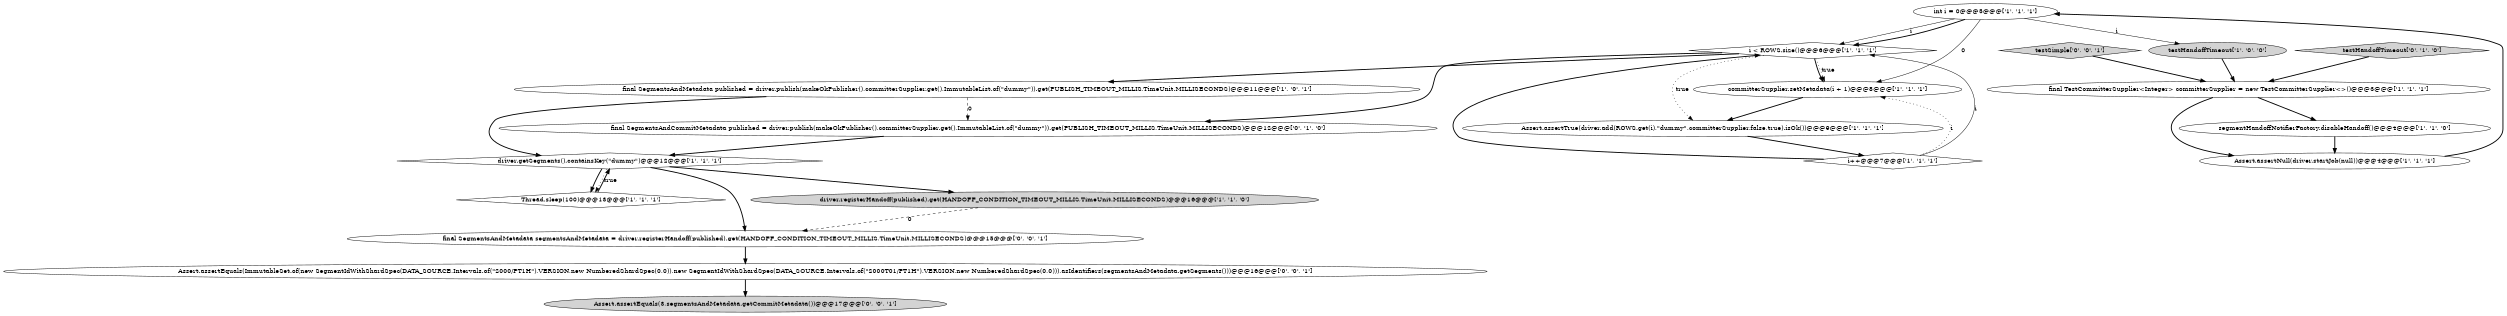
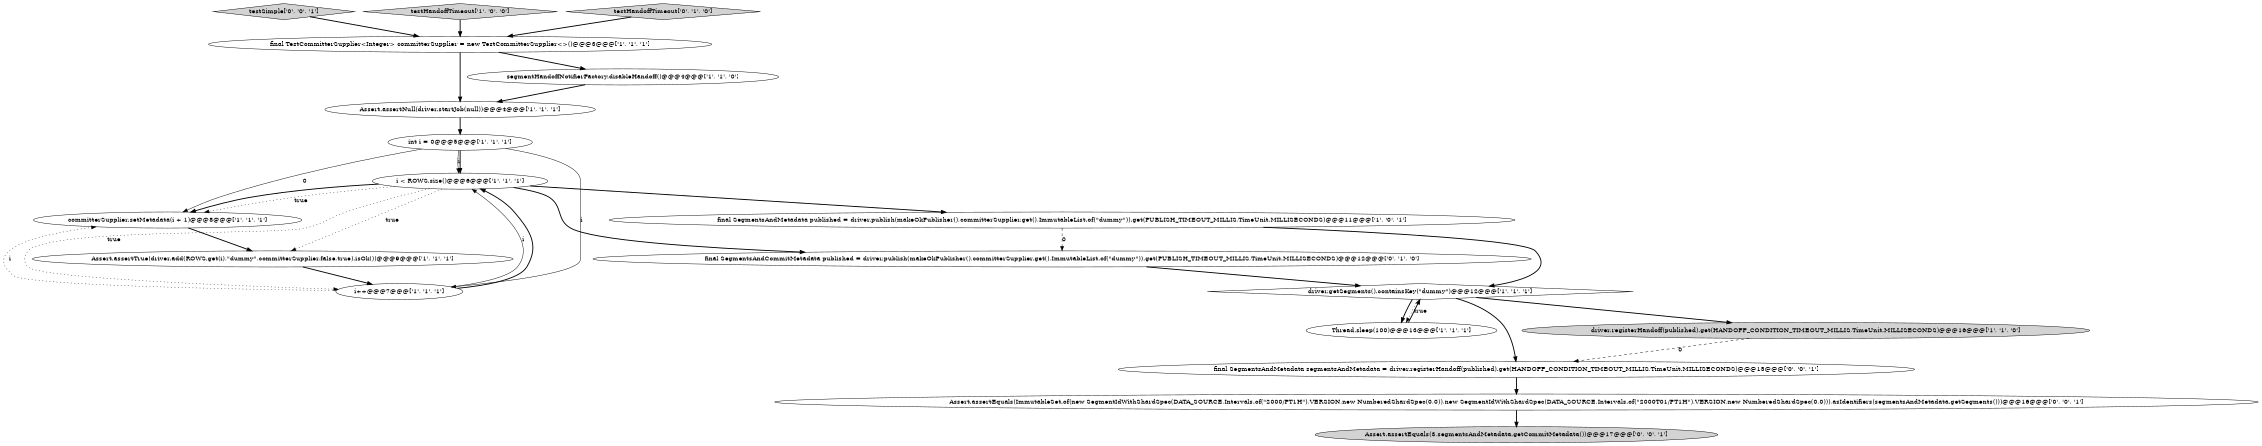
(2100, 31) -> (580, 242)
(1813, 51) -> (460, 181)
(2218, 51) -> (460, 12)
(1893, 161) -> (399, 292)
(591, 200) -> (1402, 330)
none -> (69, 240)
